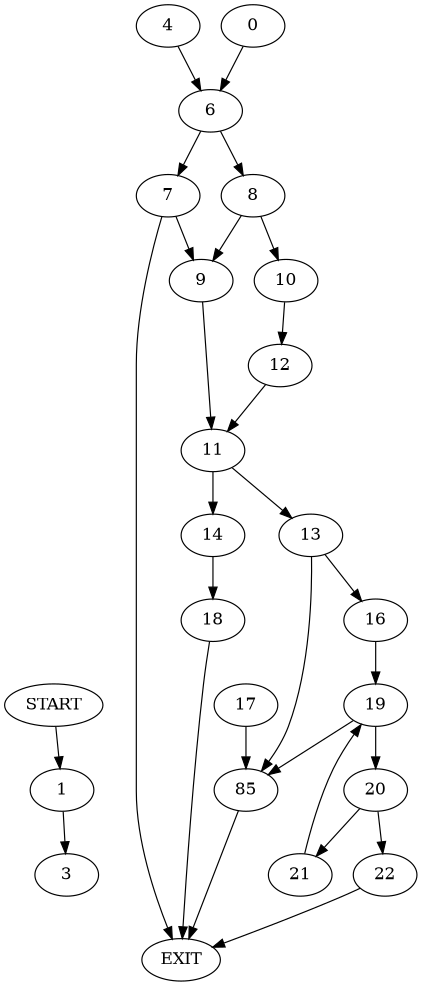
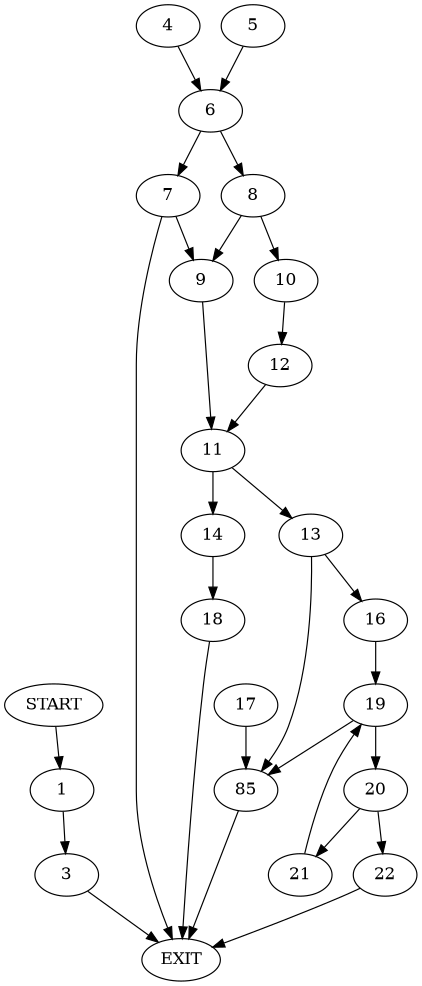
(253, 26) -> (253, 26)
none -> (118, 913)
